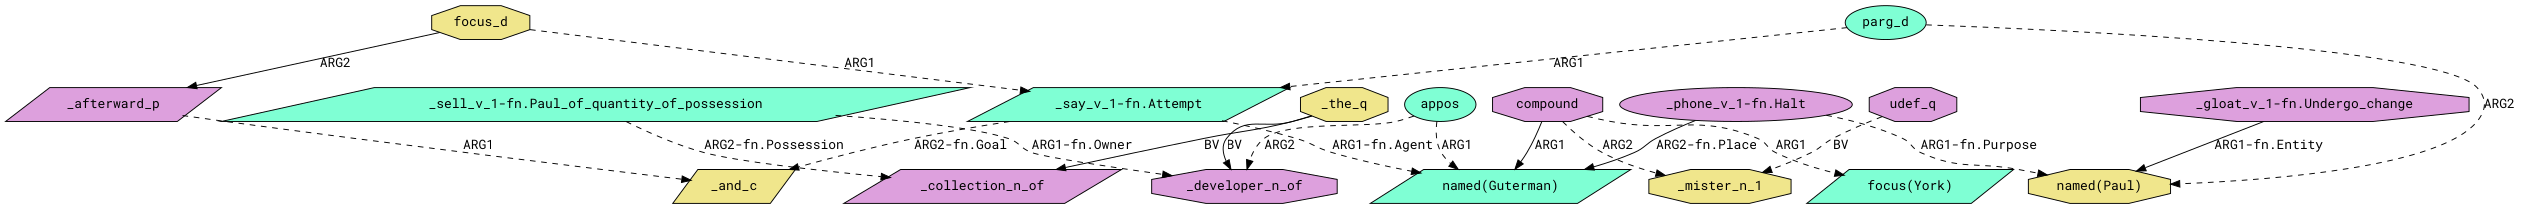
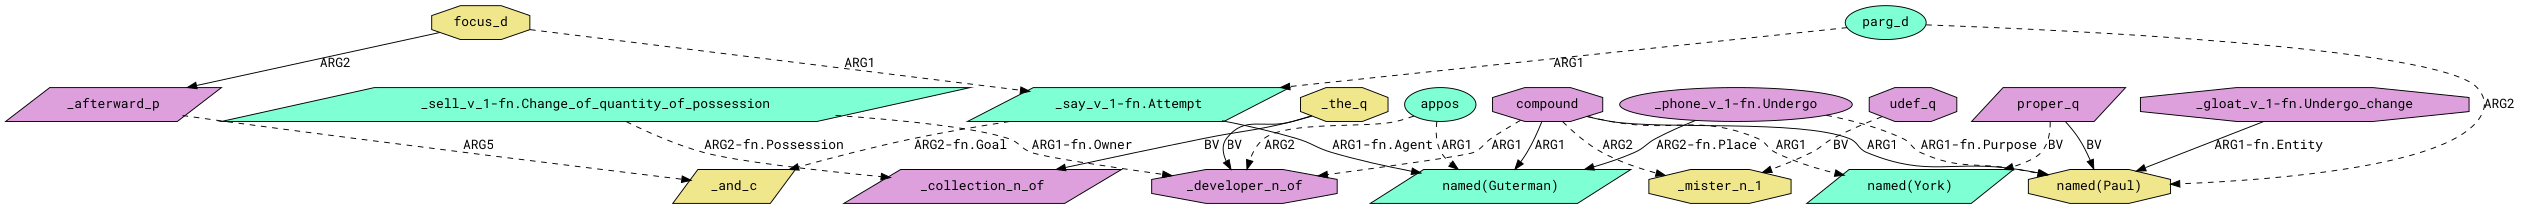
(596, 105) -> (596, 105)
(1736, 105) -> (1736, 105)
none -> (2049, 105)
none -> (1817, 131)
(479, 145) -> (479, 145)
(1317, 147) -> (1317, 147)
none -> (1429, 160)
(1910, 186) -> (1910, 186)
